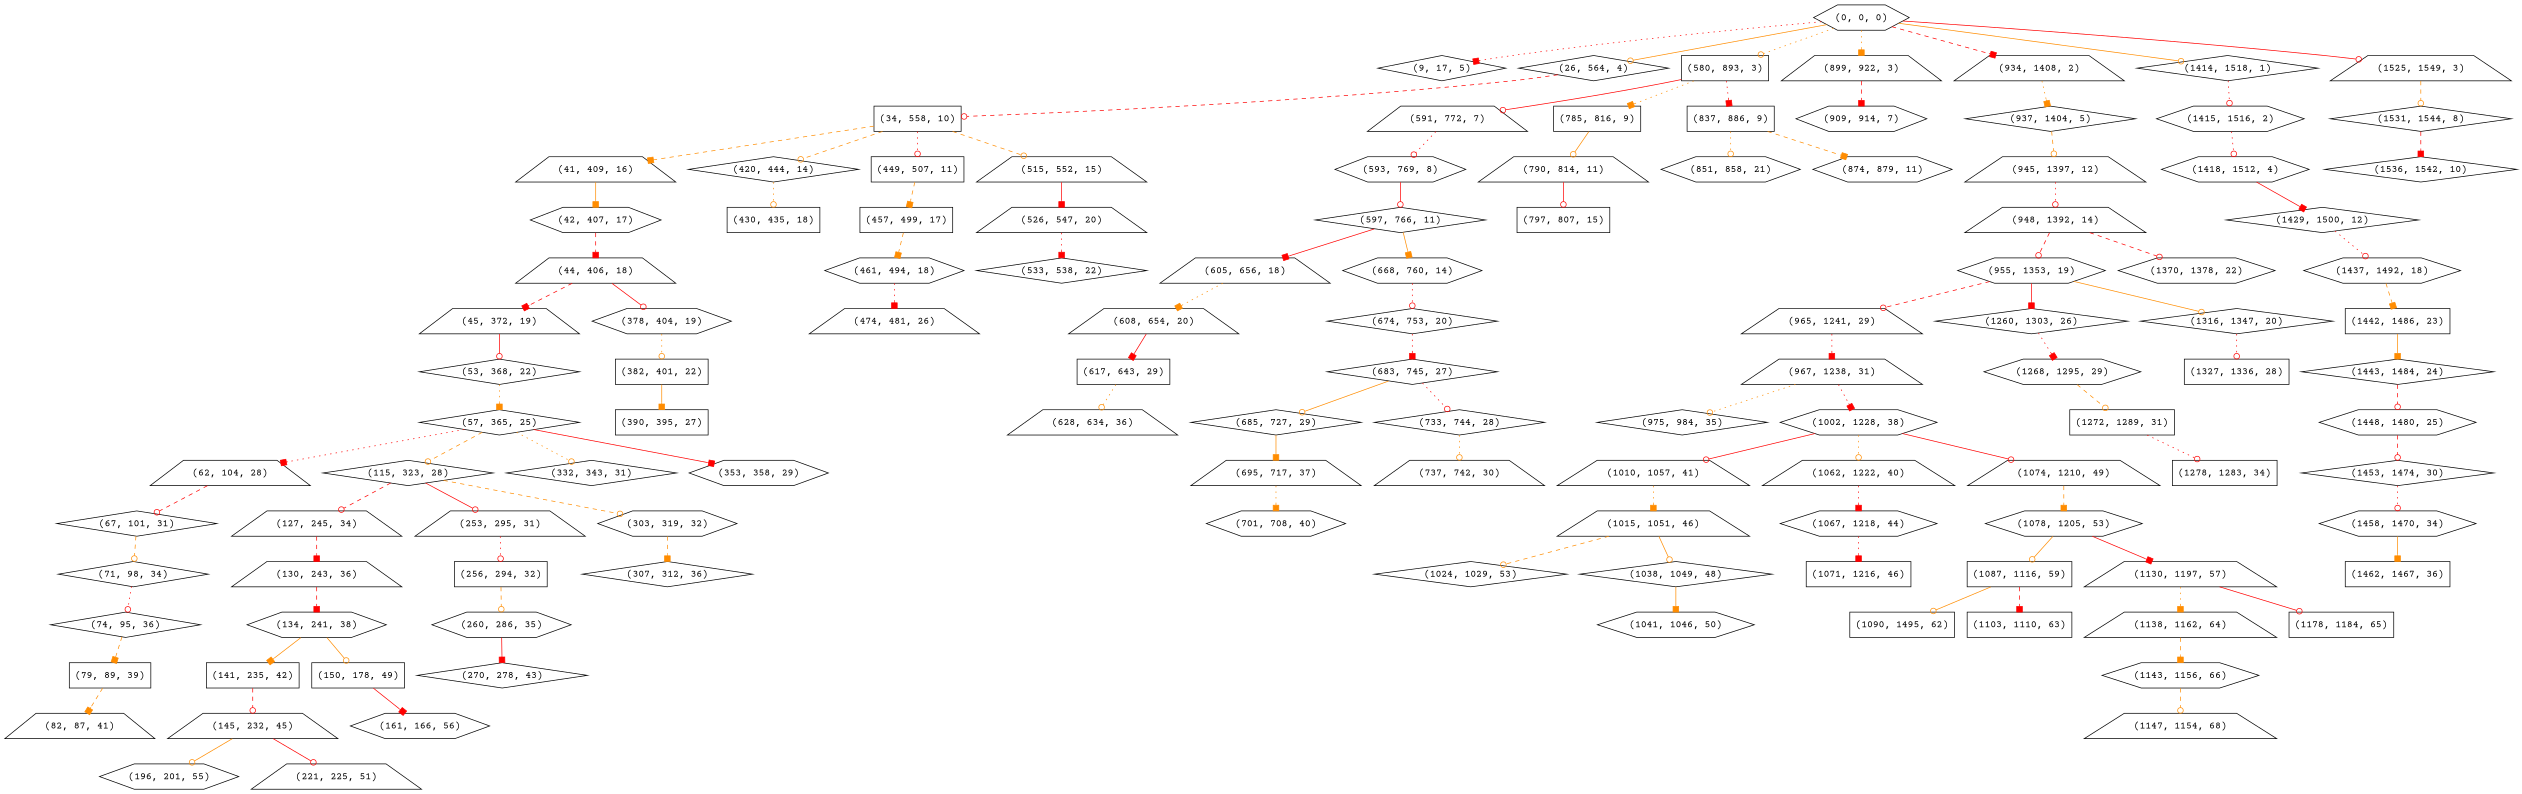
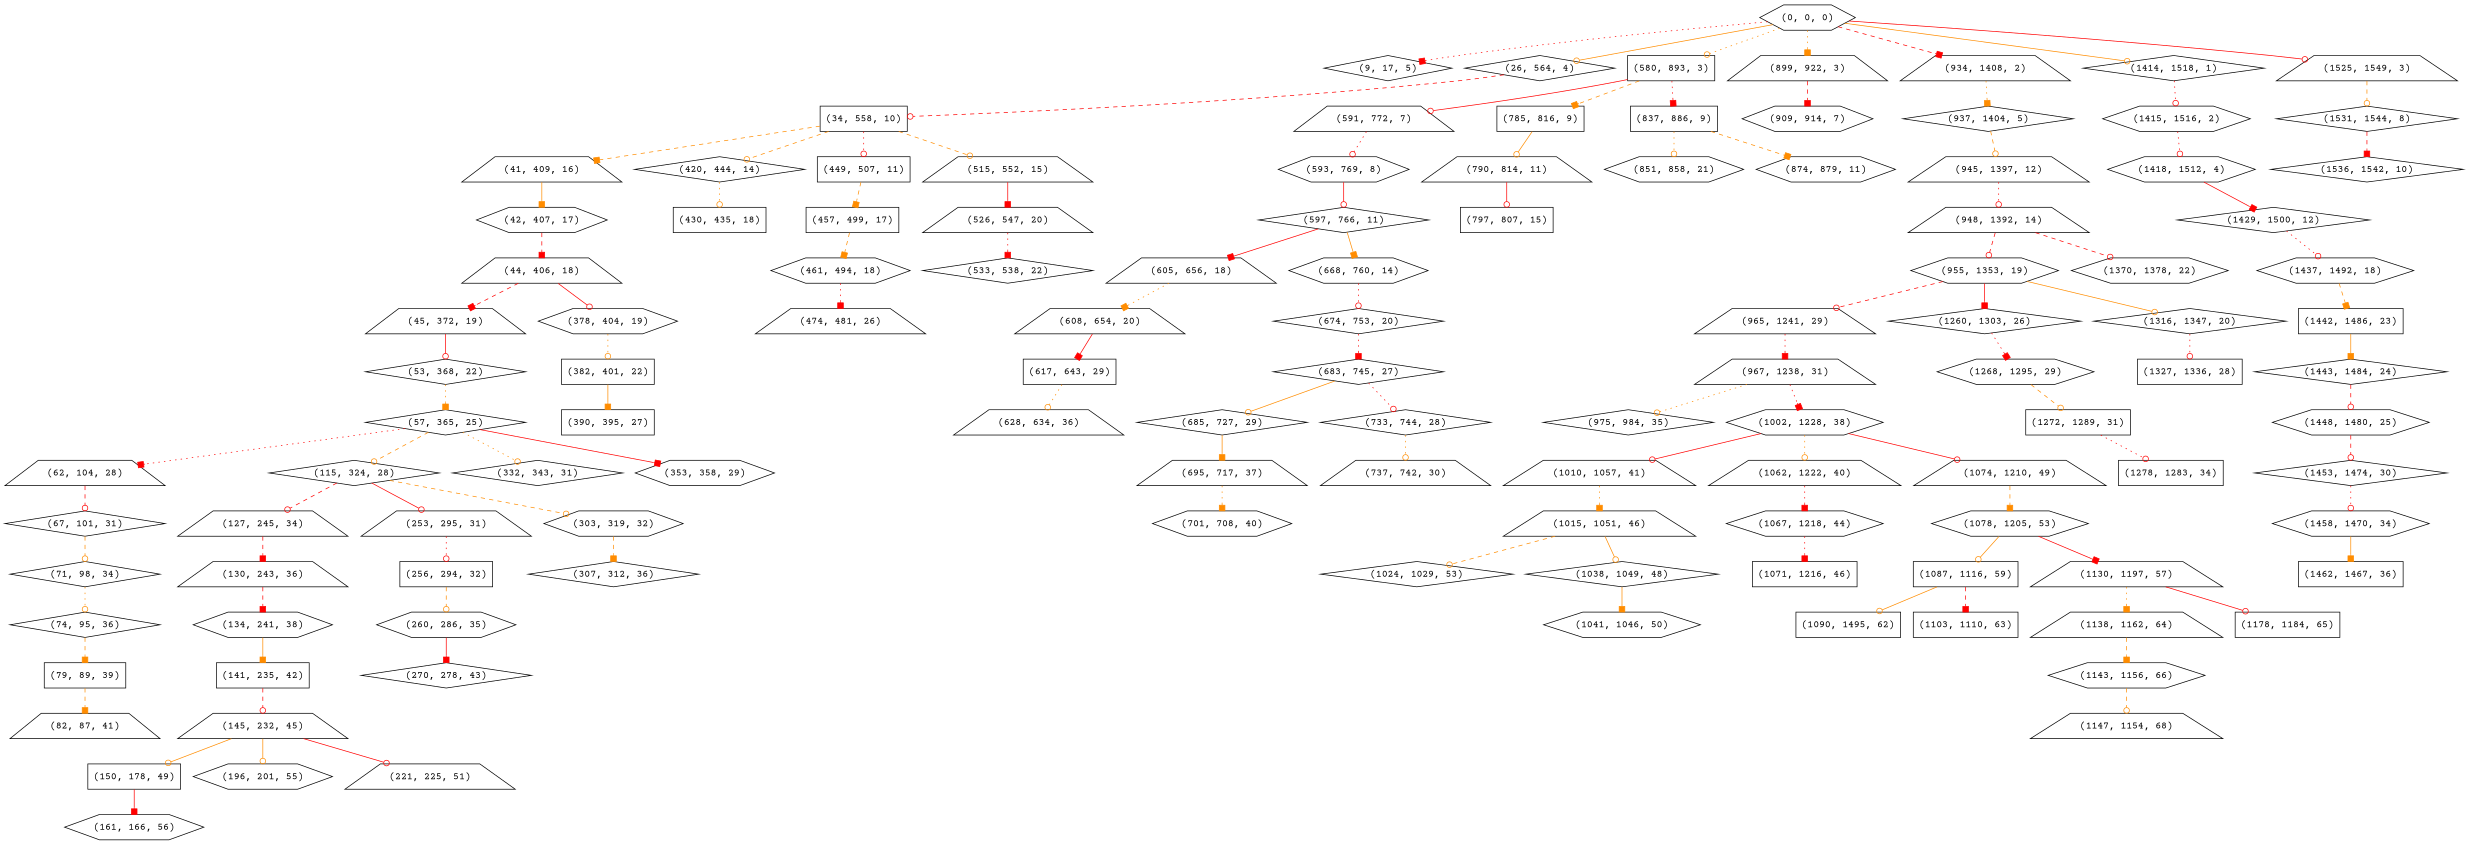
(1664, 92) -> (1609, 92)
(408, 473) -> (354, 473)
(130, 597) -> (85, 597)
(336, 648) -> (201, 750)
